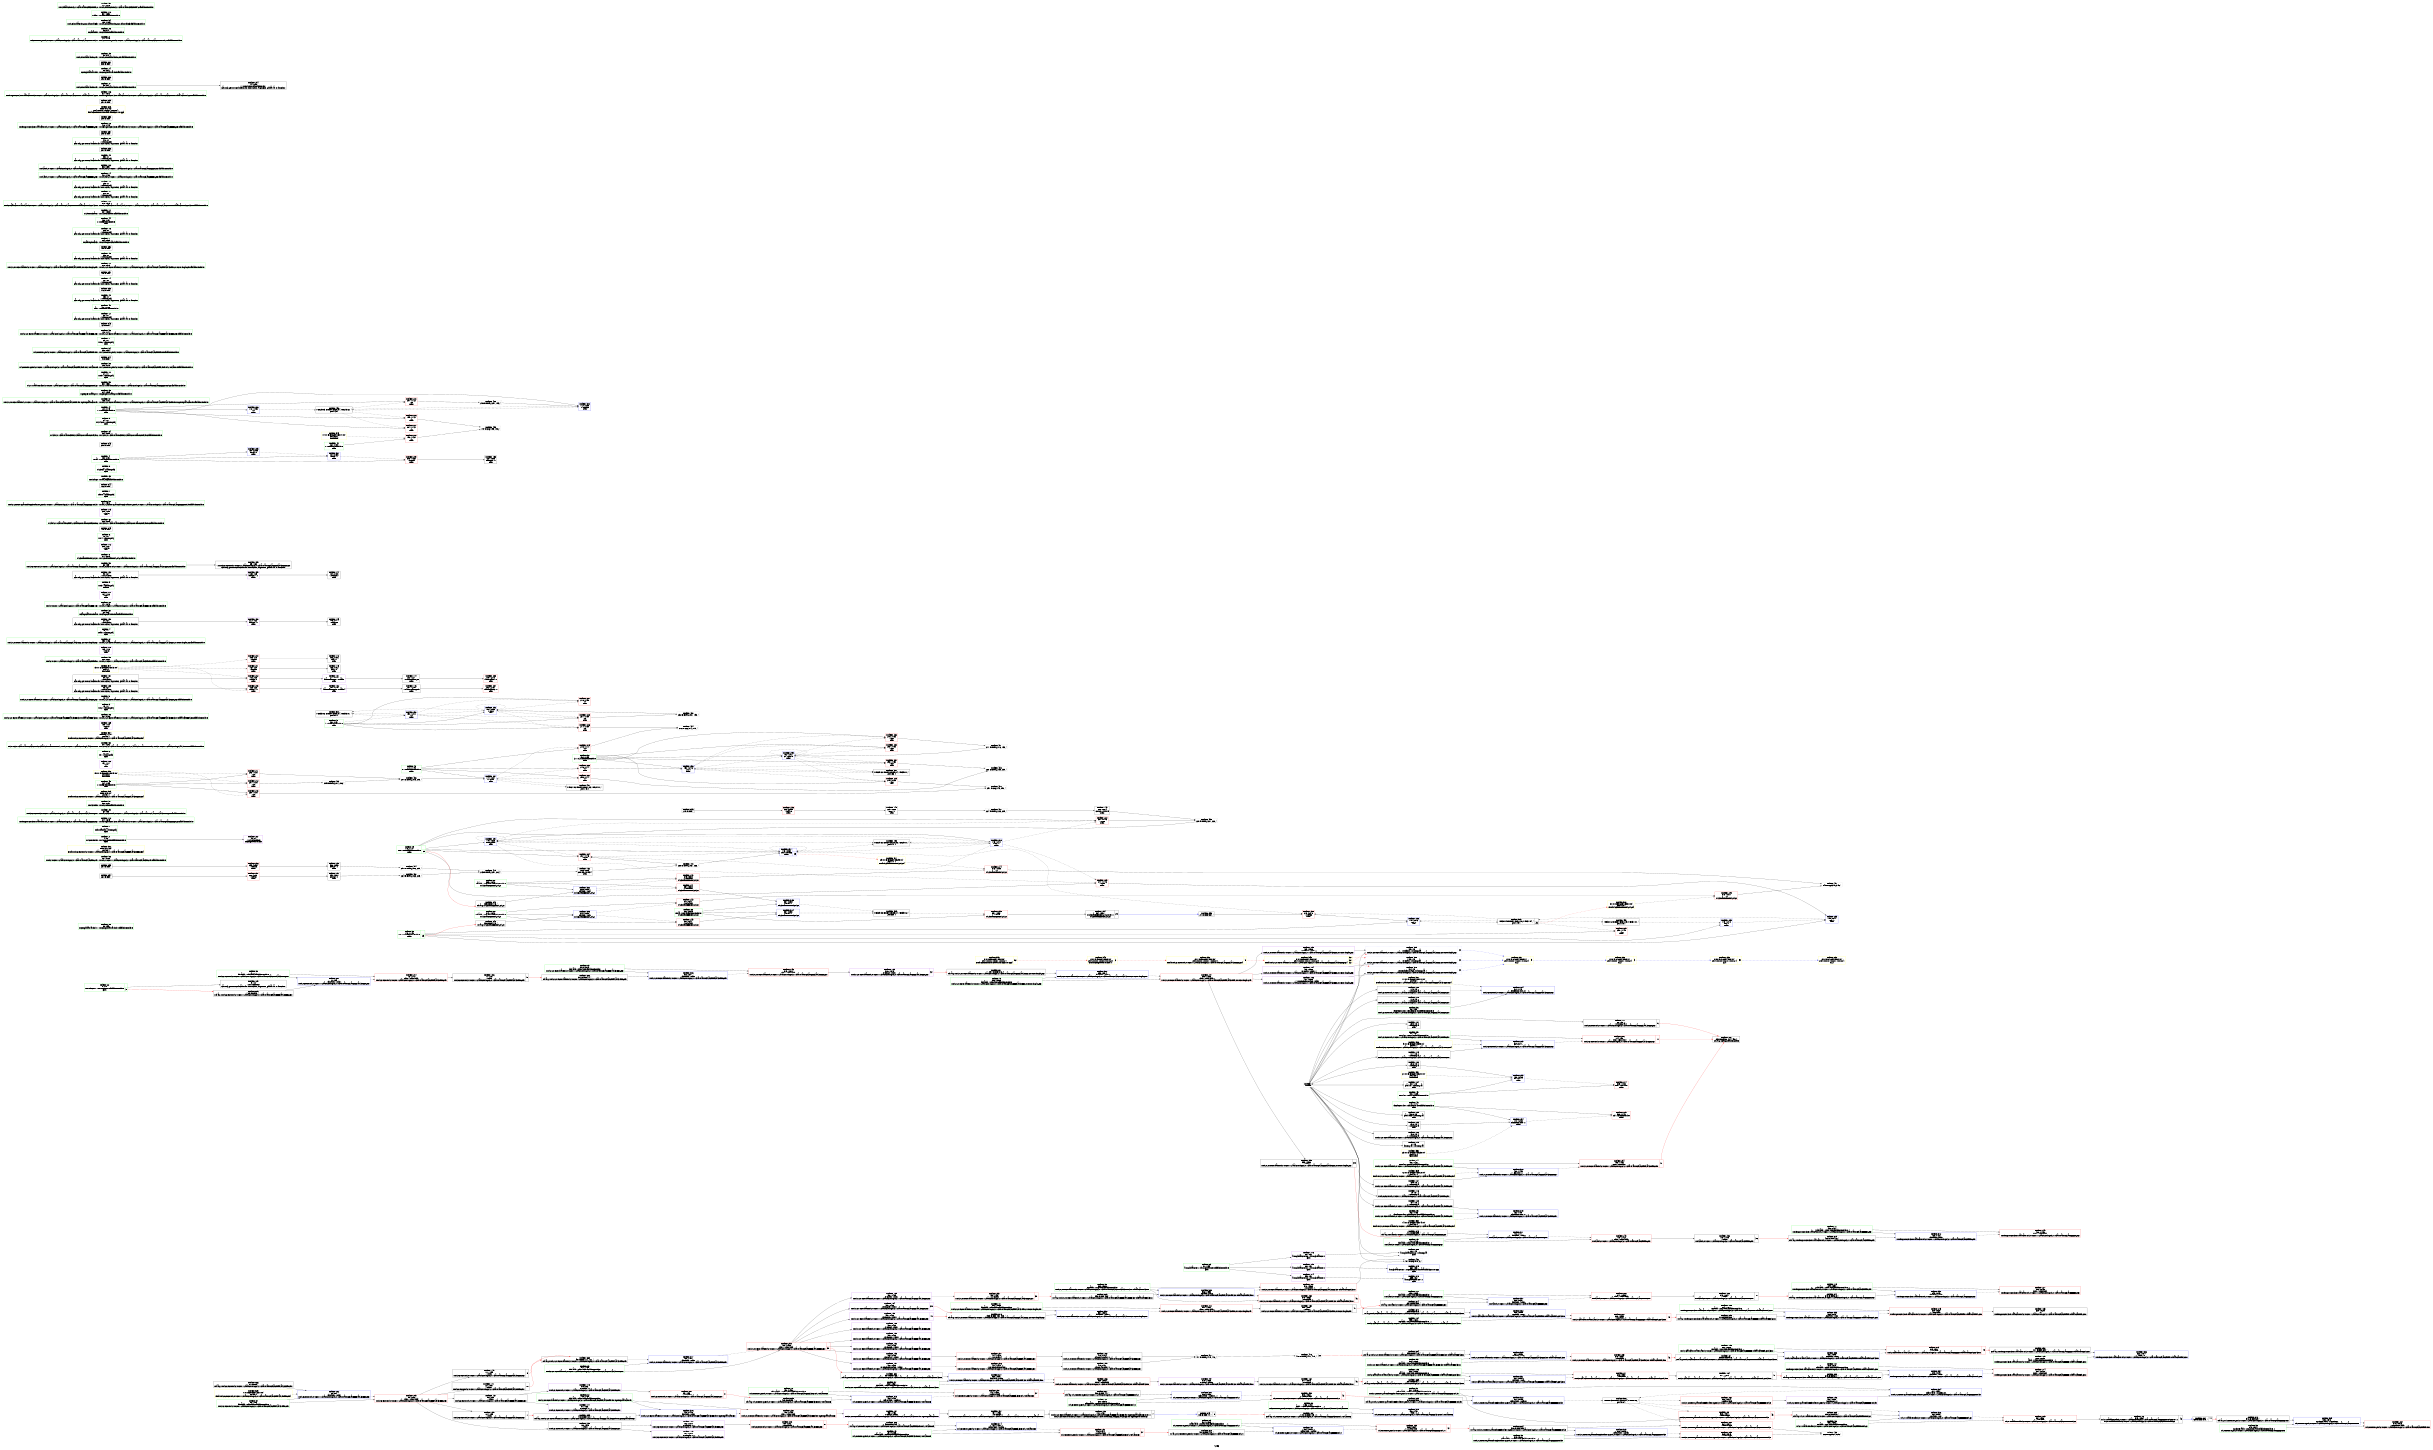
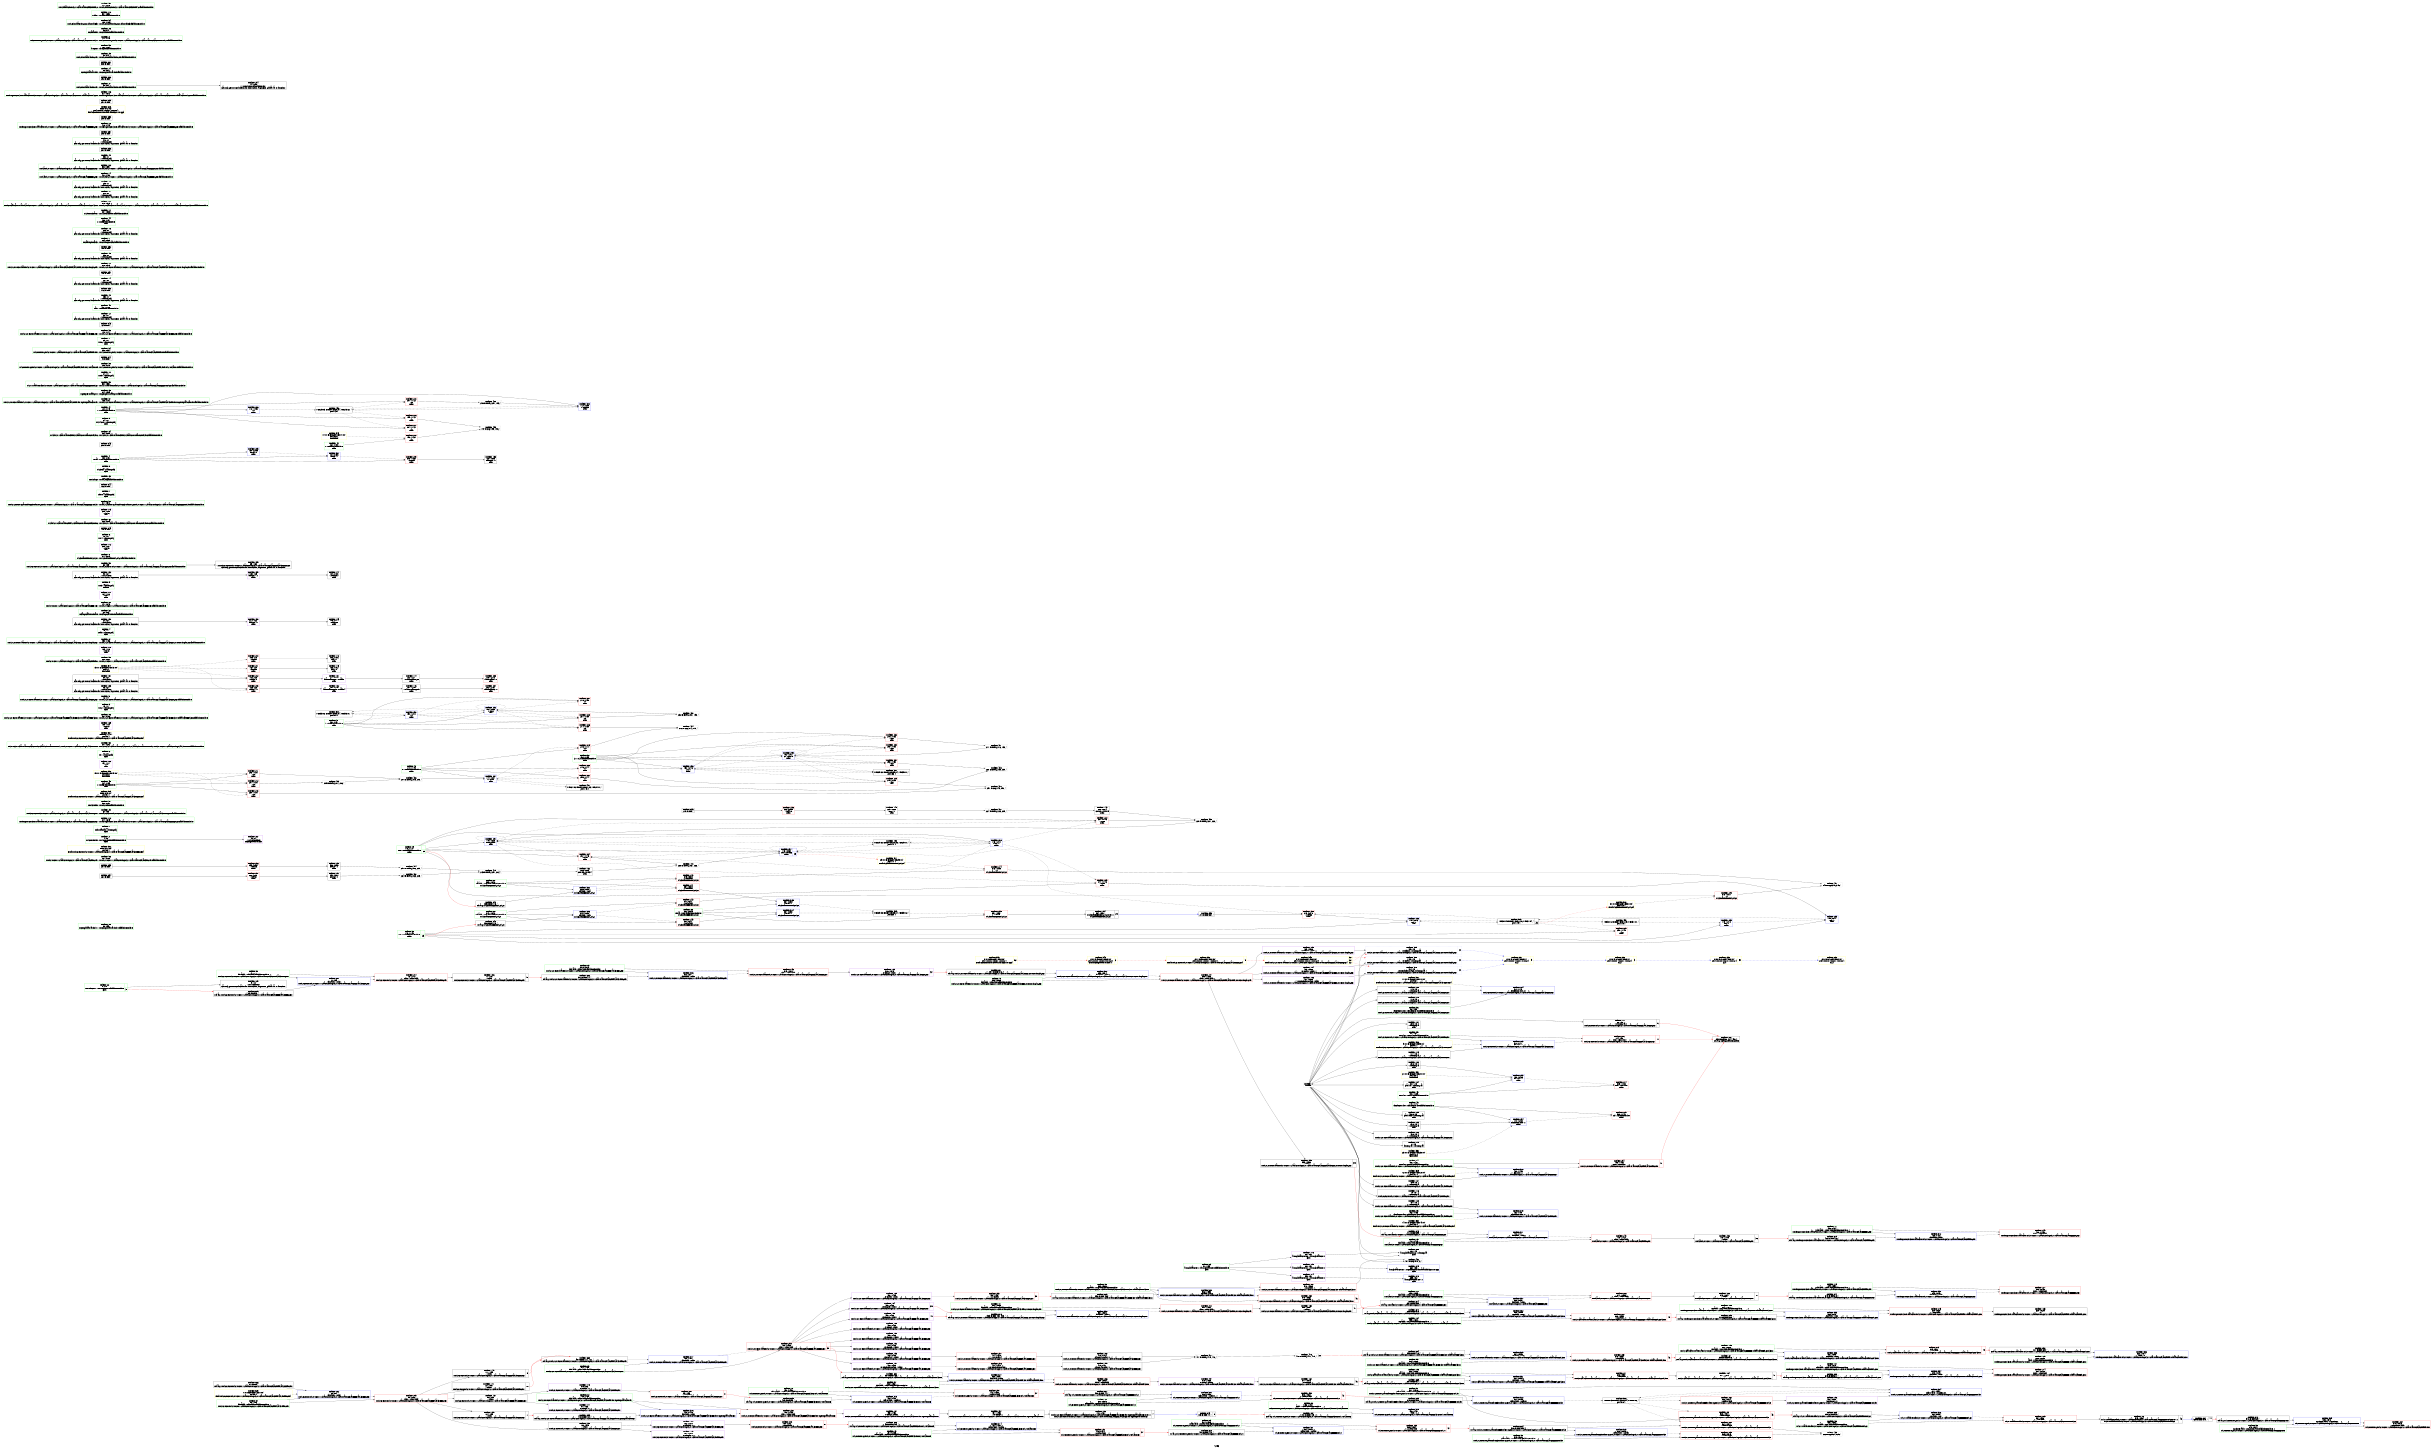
none -> (106, 47)
(1769, 1408) -> (1764, 1394)
